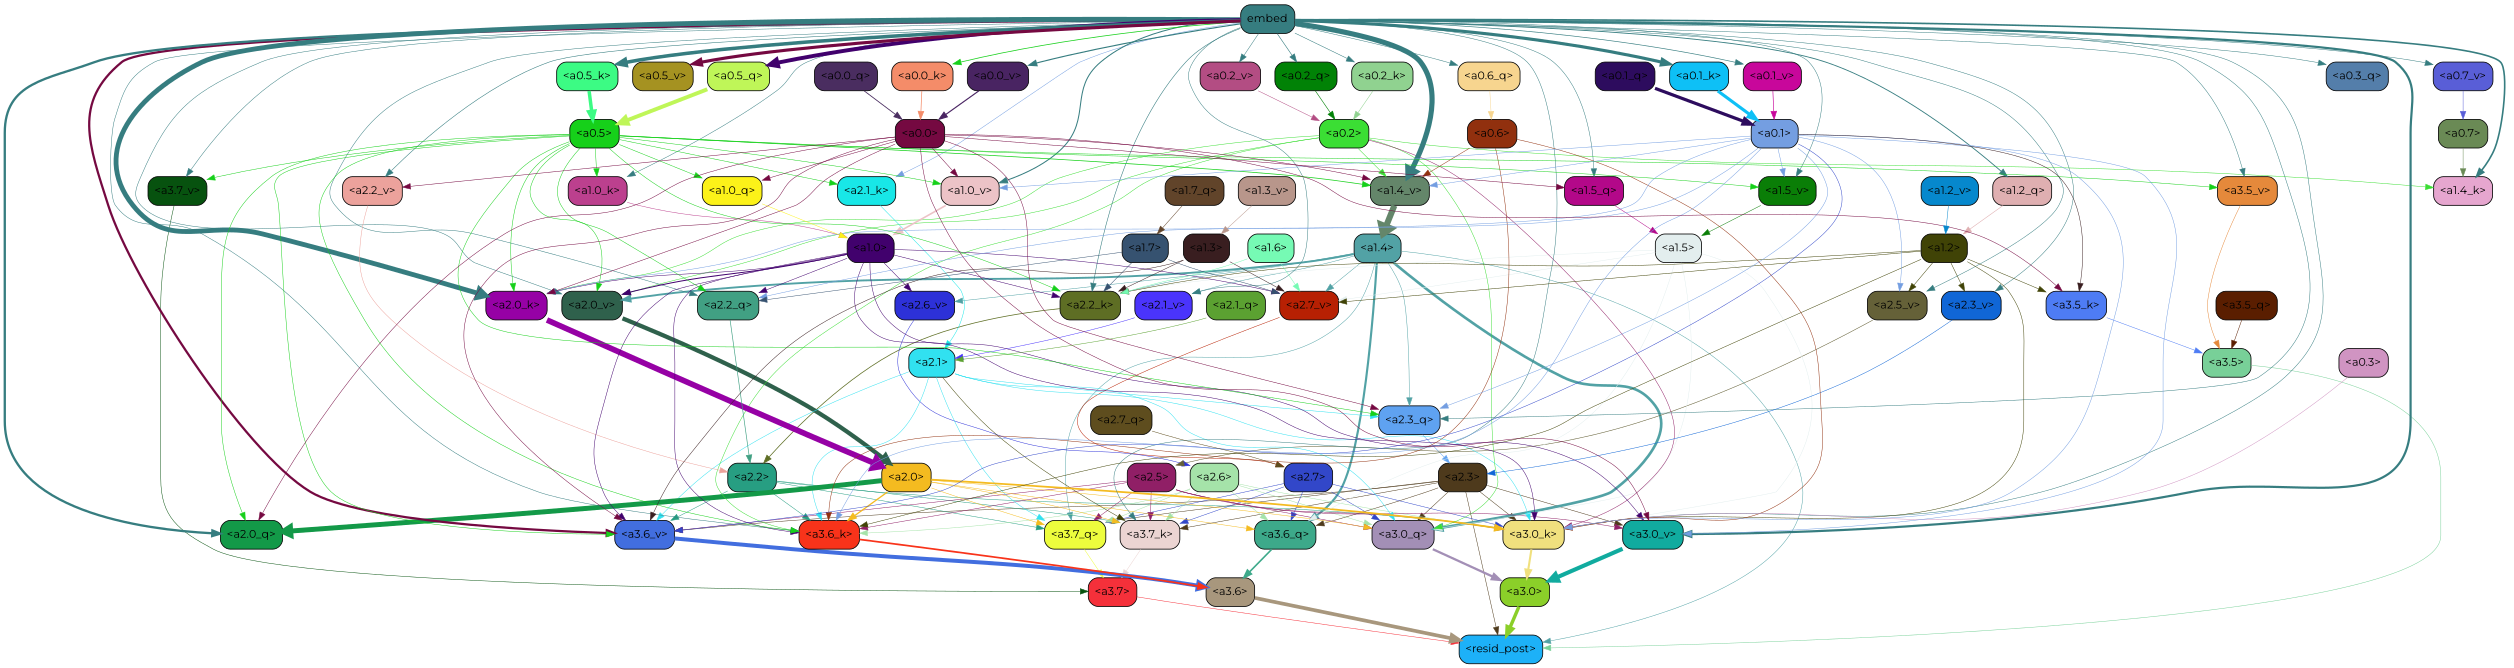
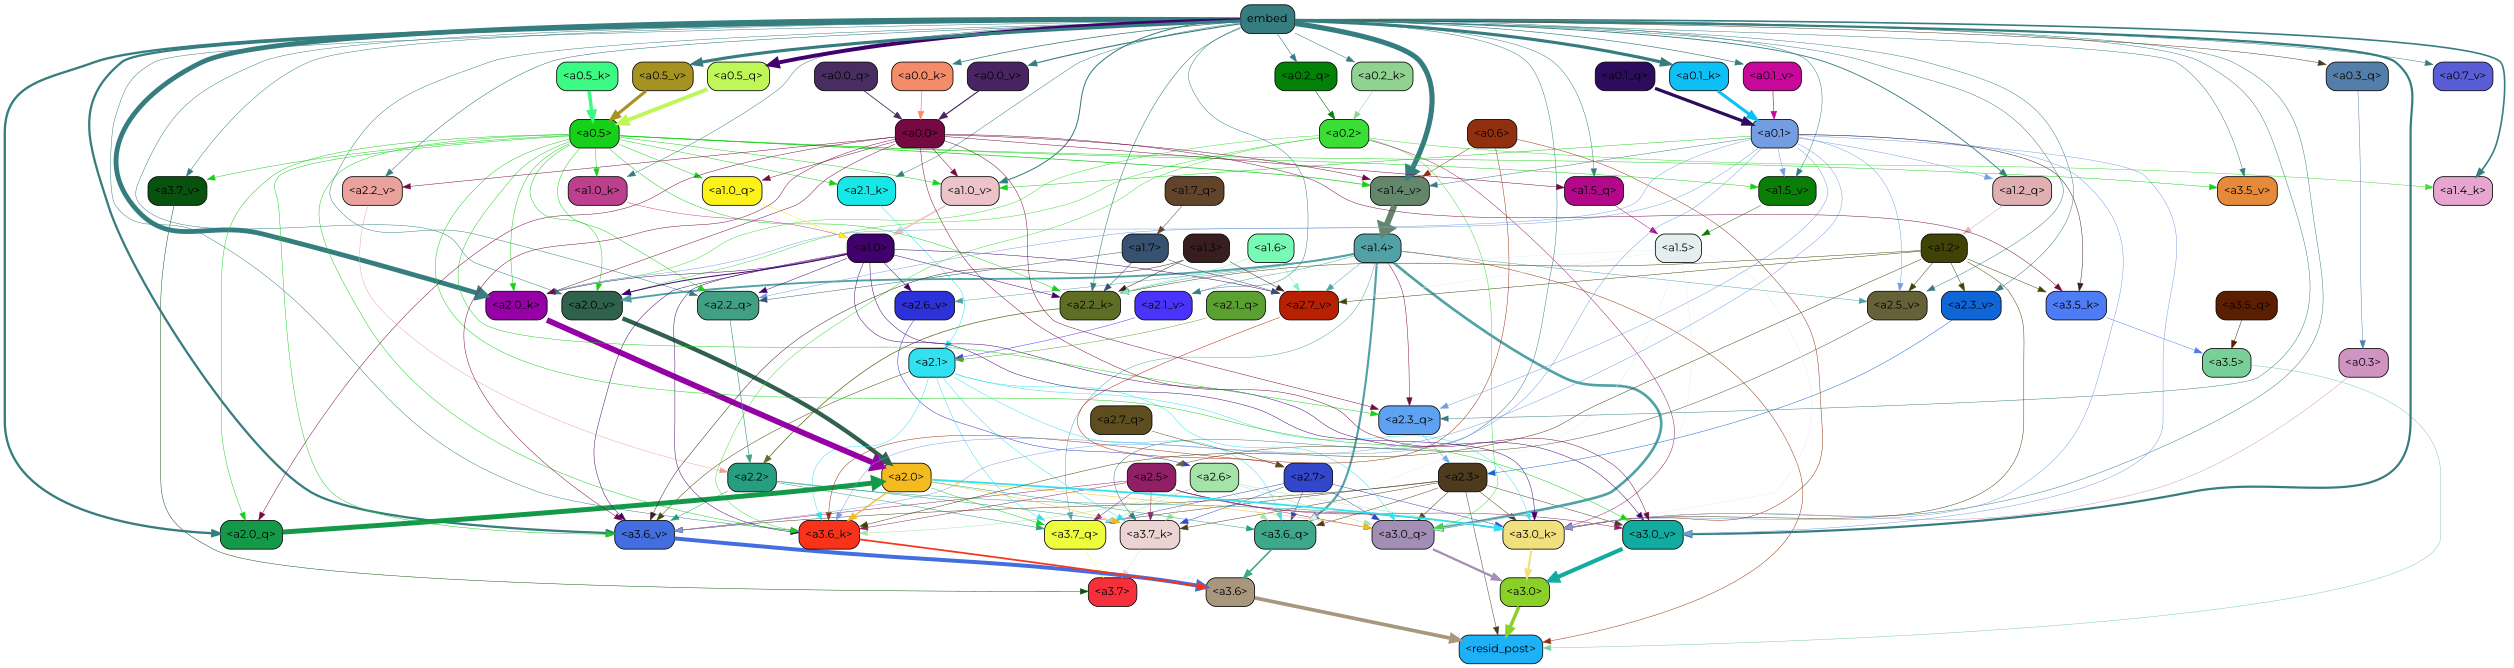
(1807, 29) -> (1807, 29)
(1100, 37) -> (1100, 37)
(810, 42) -> none
(849, 44) -> (849, 44)
(1062, 74) -> (1062, 74)
(1230, 76) -> none
(1489, 76) -> none
(97, 91) -> (97, 91)
none -> (632, 103)
(2463, 134) -> none
(1364, 154) -> none
(1472, 155) -> (1472, 155)
none -> (1892, 155)
(1563, 166) -> (1563, 166)
(1267, 191) -> none
(1950, 191) -> none
none -> (2360, 216)
none -> (1596, 272)
(2214, 272) -> none
(1407, 328) -> (1407, 328)
(1751, 393) -> (1751, 393)
none -> (875, 398)
(1173, 398) -> (1062, 430)
(777, 430) -> (777, 430)
(1461, 430) -> (1461, 430)
(1019, 452) -> (1019, 452)
(1143, 494) -> (1143, 494)
(787, 504) -> none
(1089, 505) -> (1089, 505)
(586, 508) -> (578, 510)
(1010, 514) -> (1010, 514)
(1294, 620) -> none
